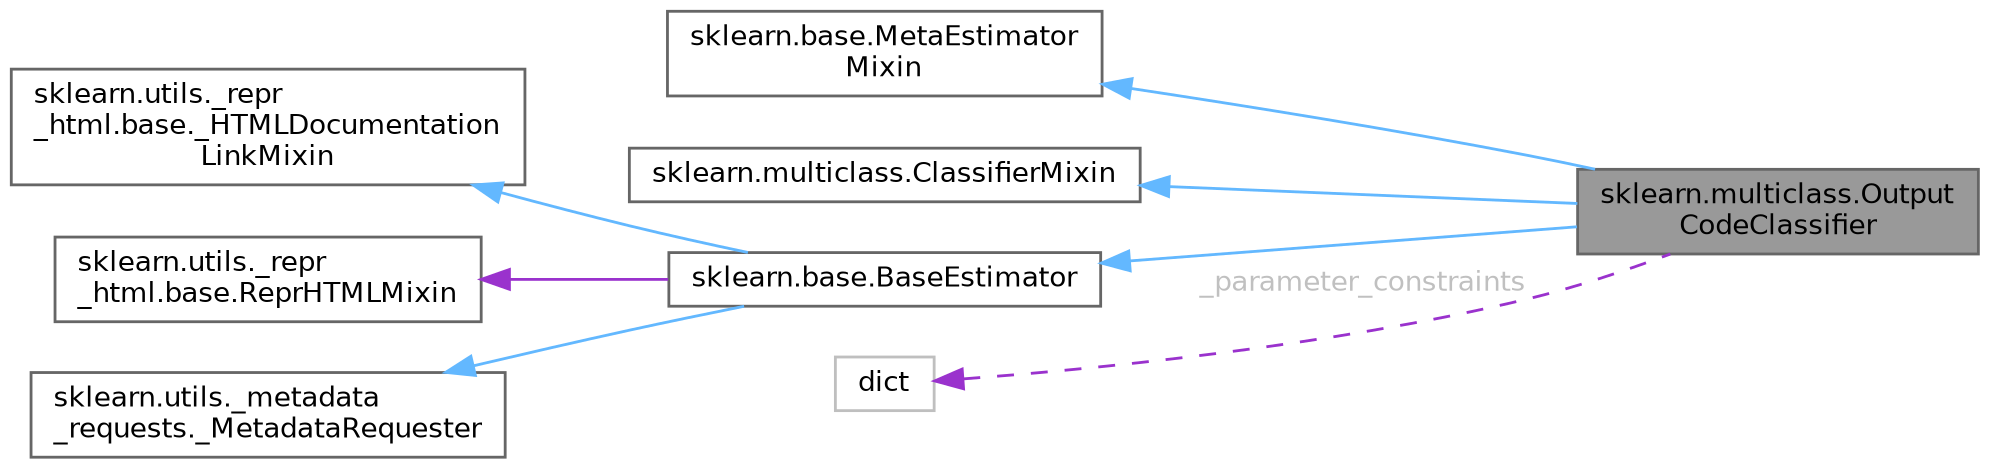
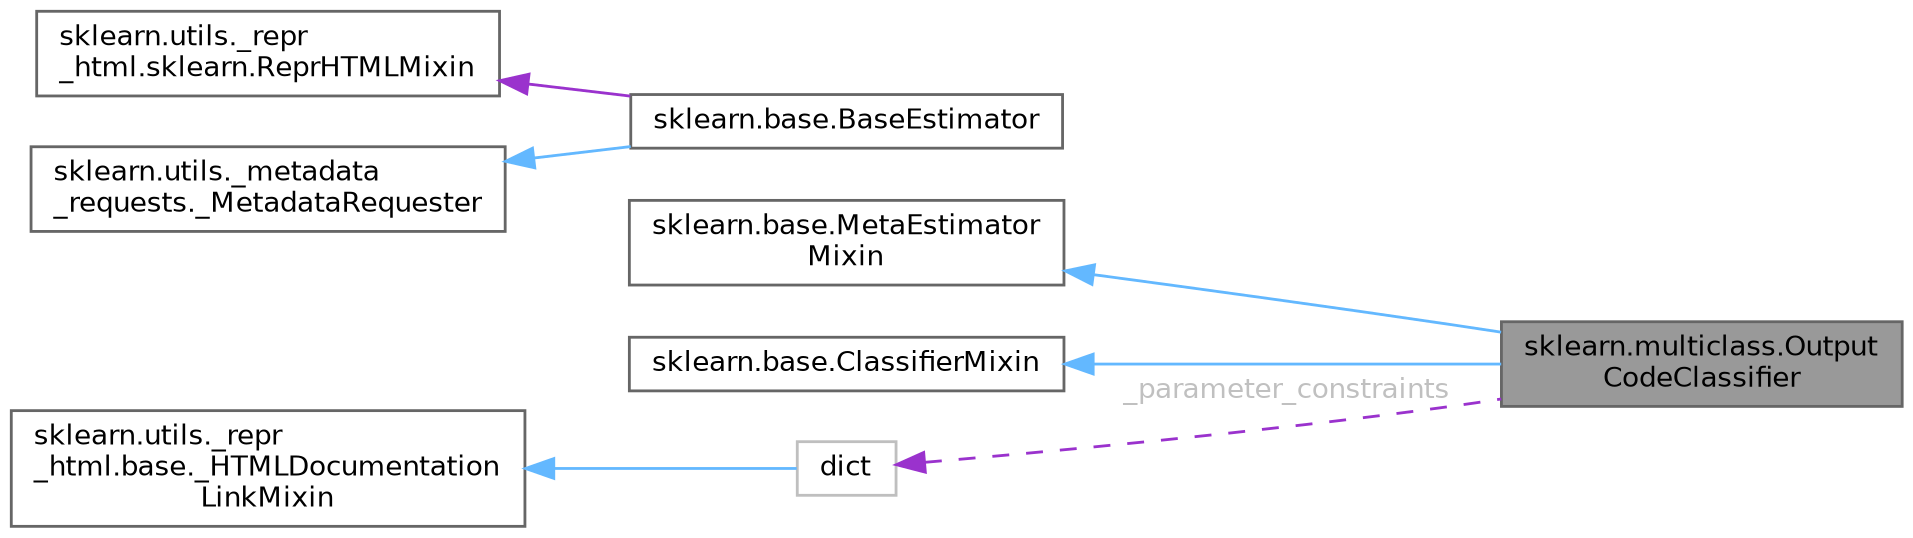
(885, 175) -> (847, 364)
(624, 224) -> (676, 468)
(1353, 244) -> none
(268, 279) -> (268, 54)
